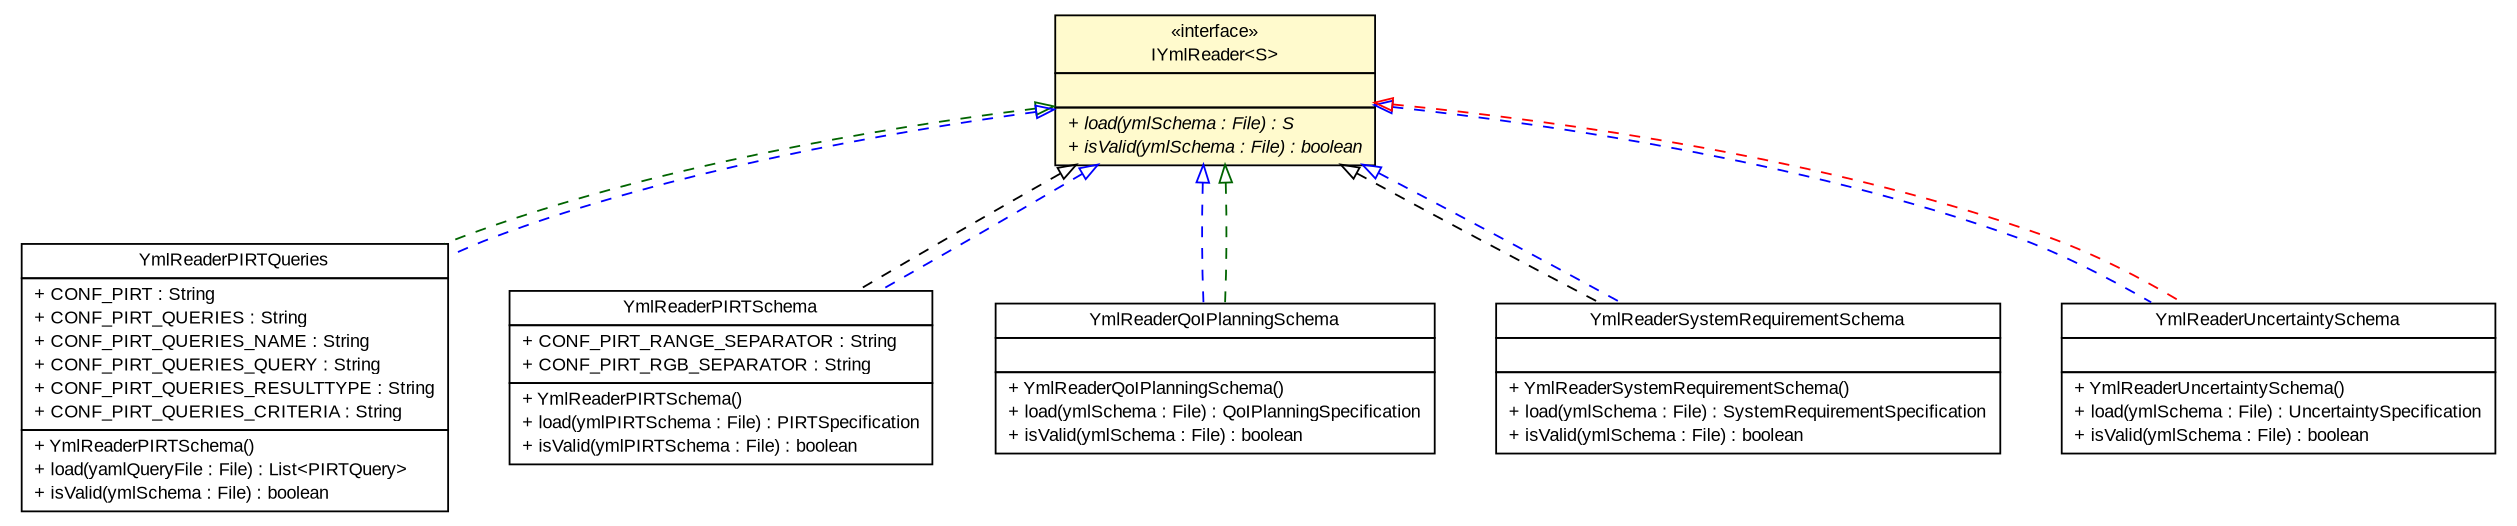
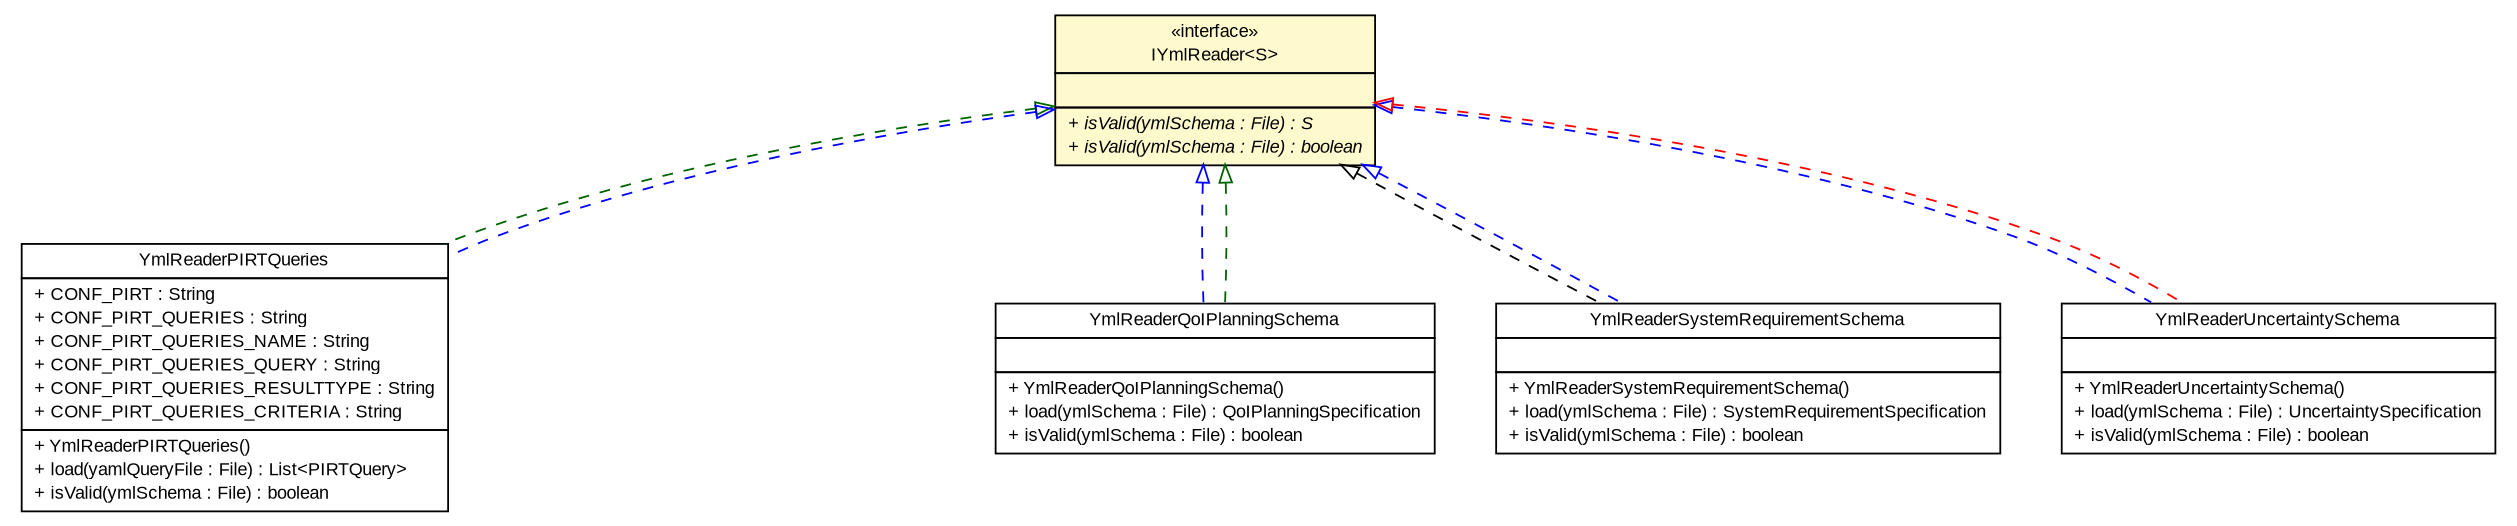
(1182, 124) -> (1191, 124)
(721, 378) -> none
(145, 446) -> (143, 446)
